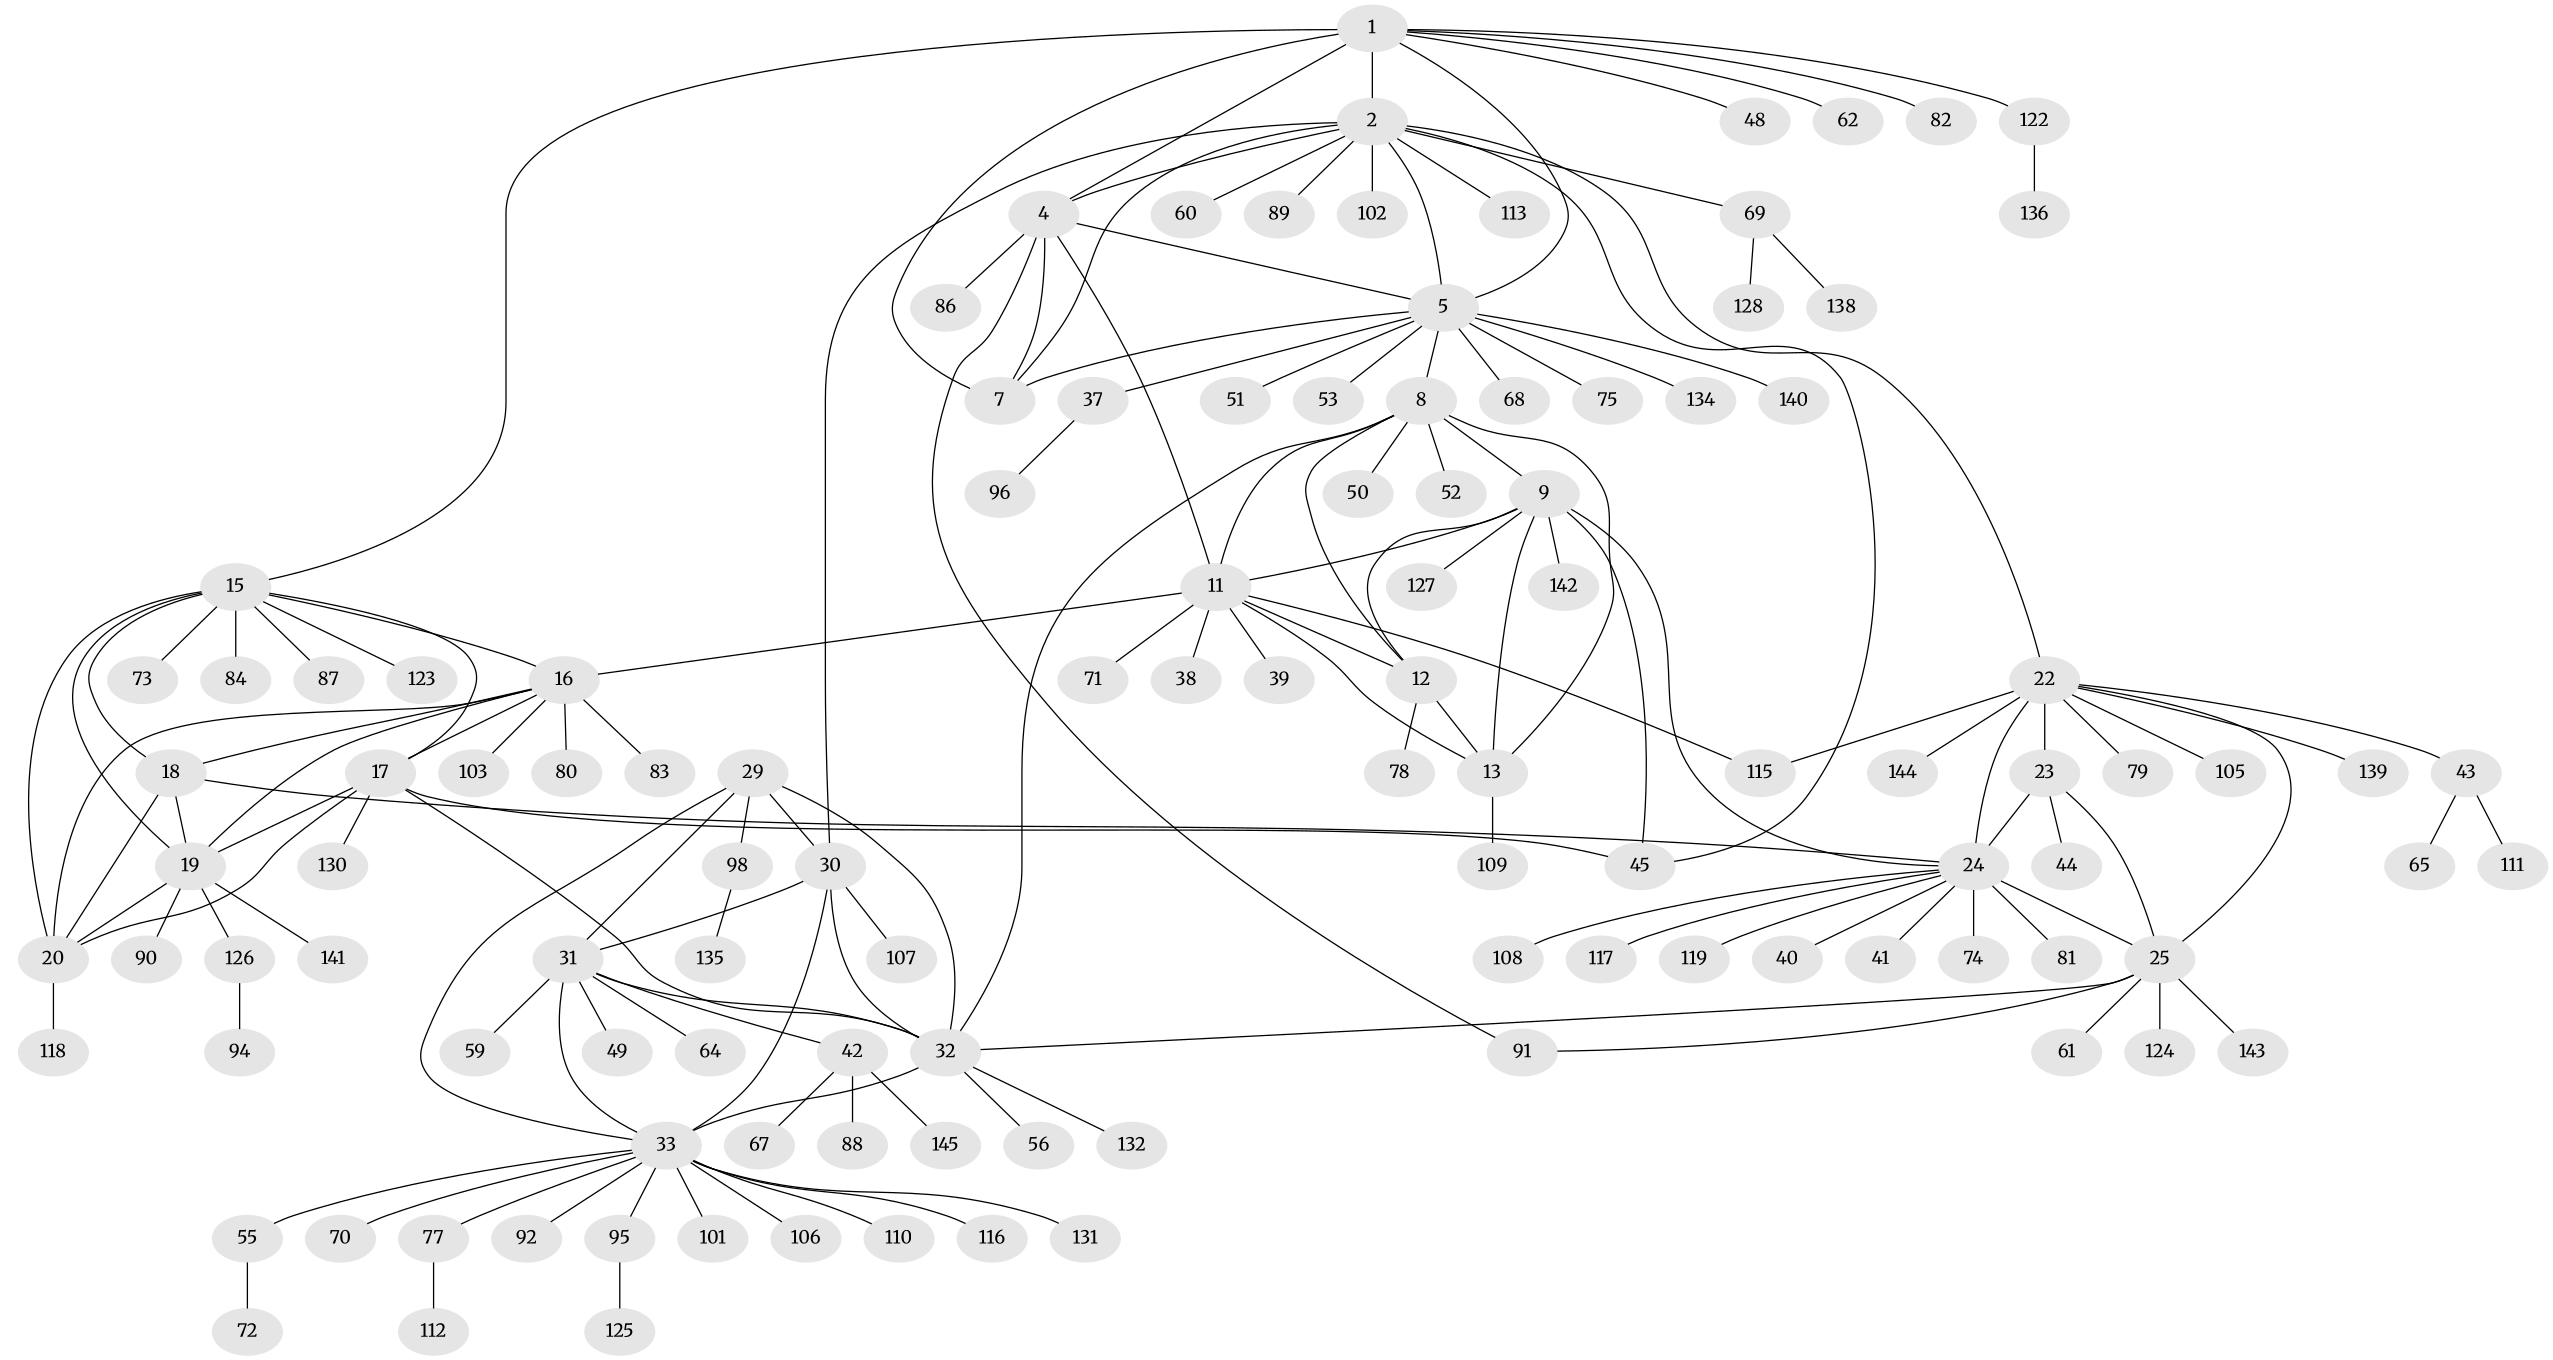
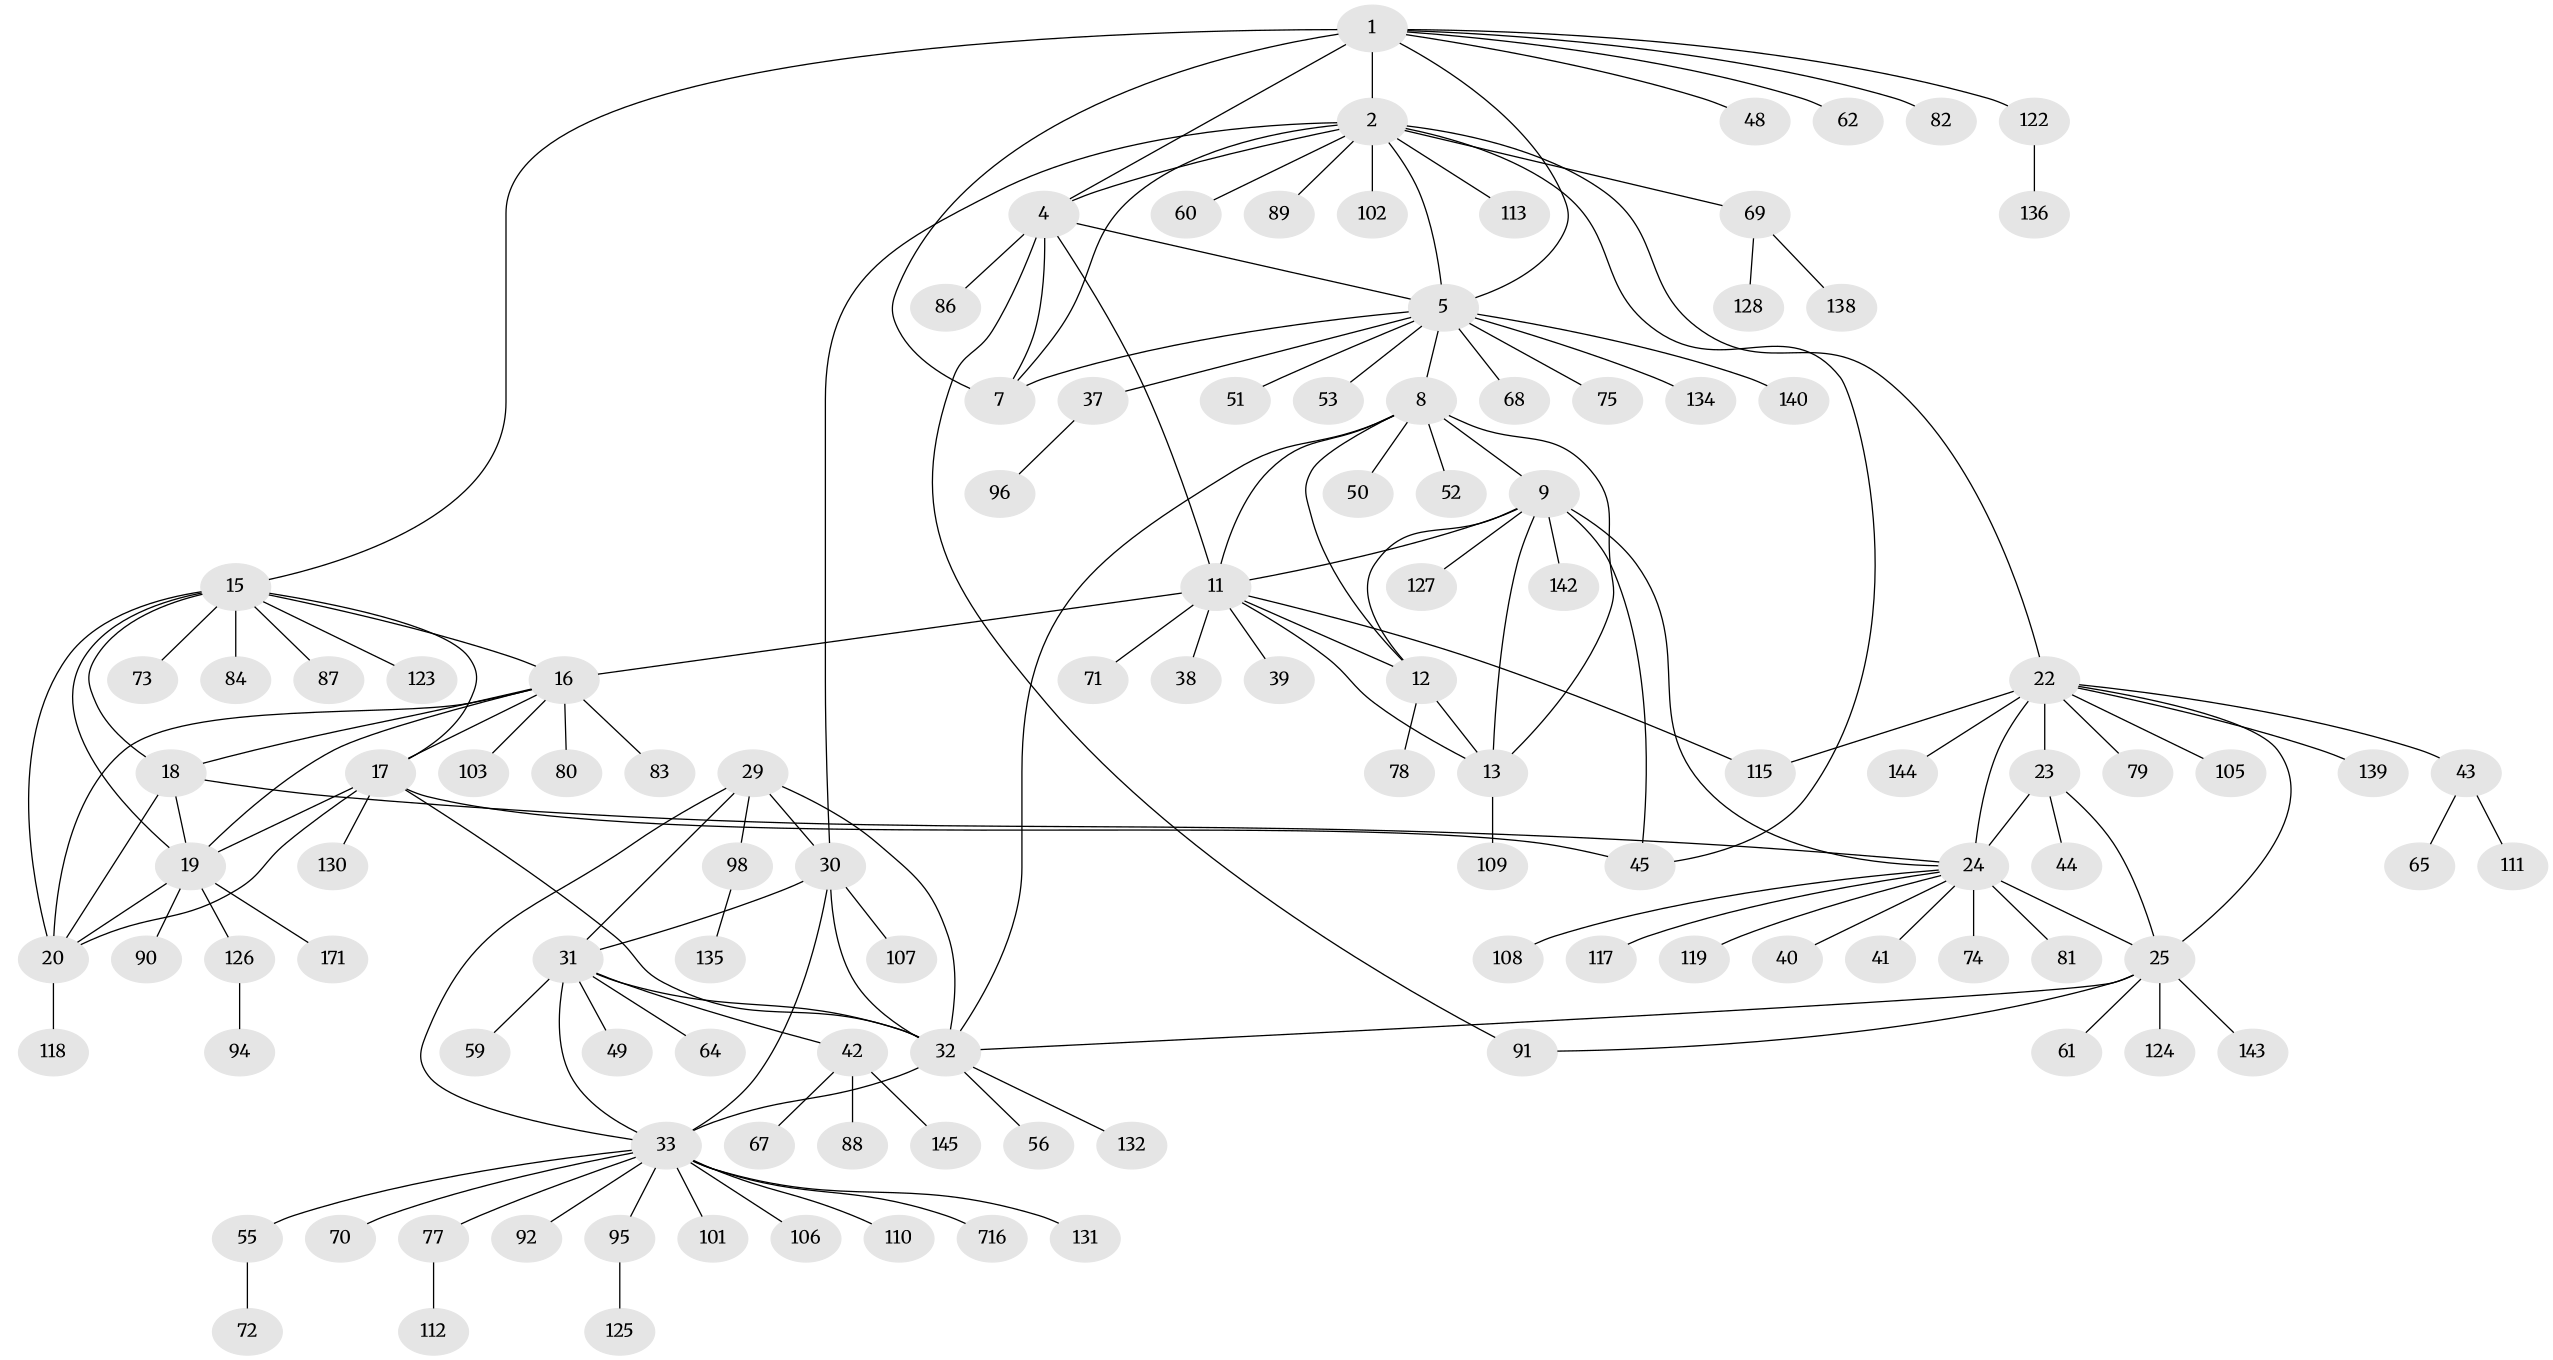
(333, 959) -> (333, 959)
(992, 1239) -> (992, 1239)
